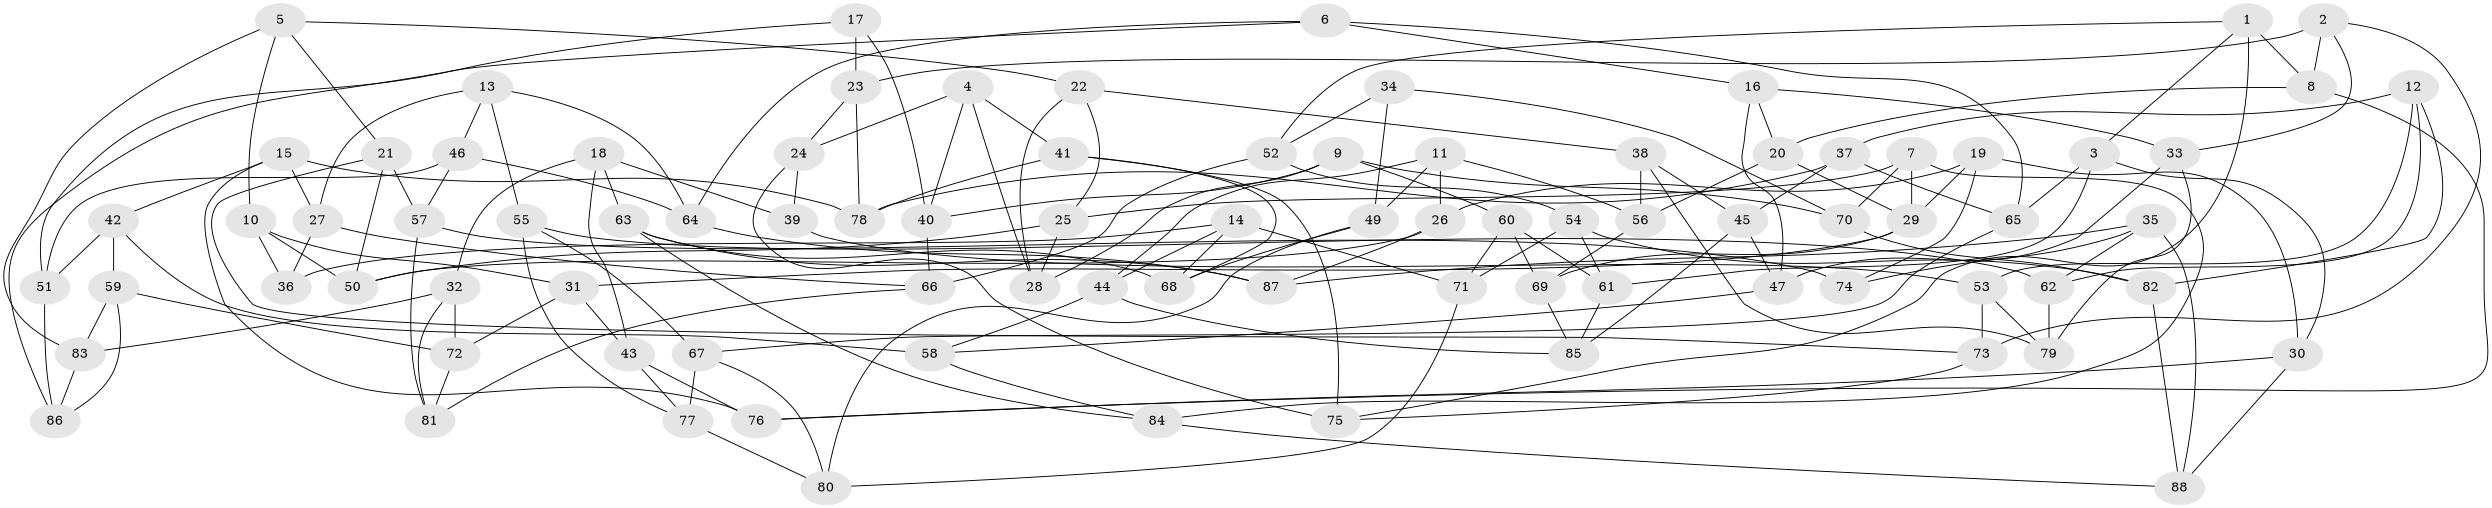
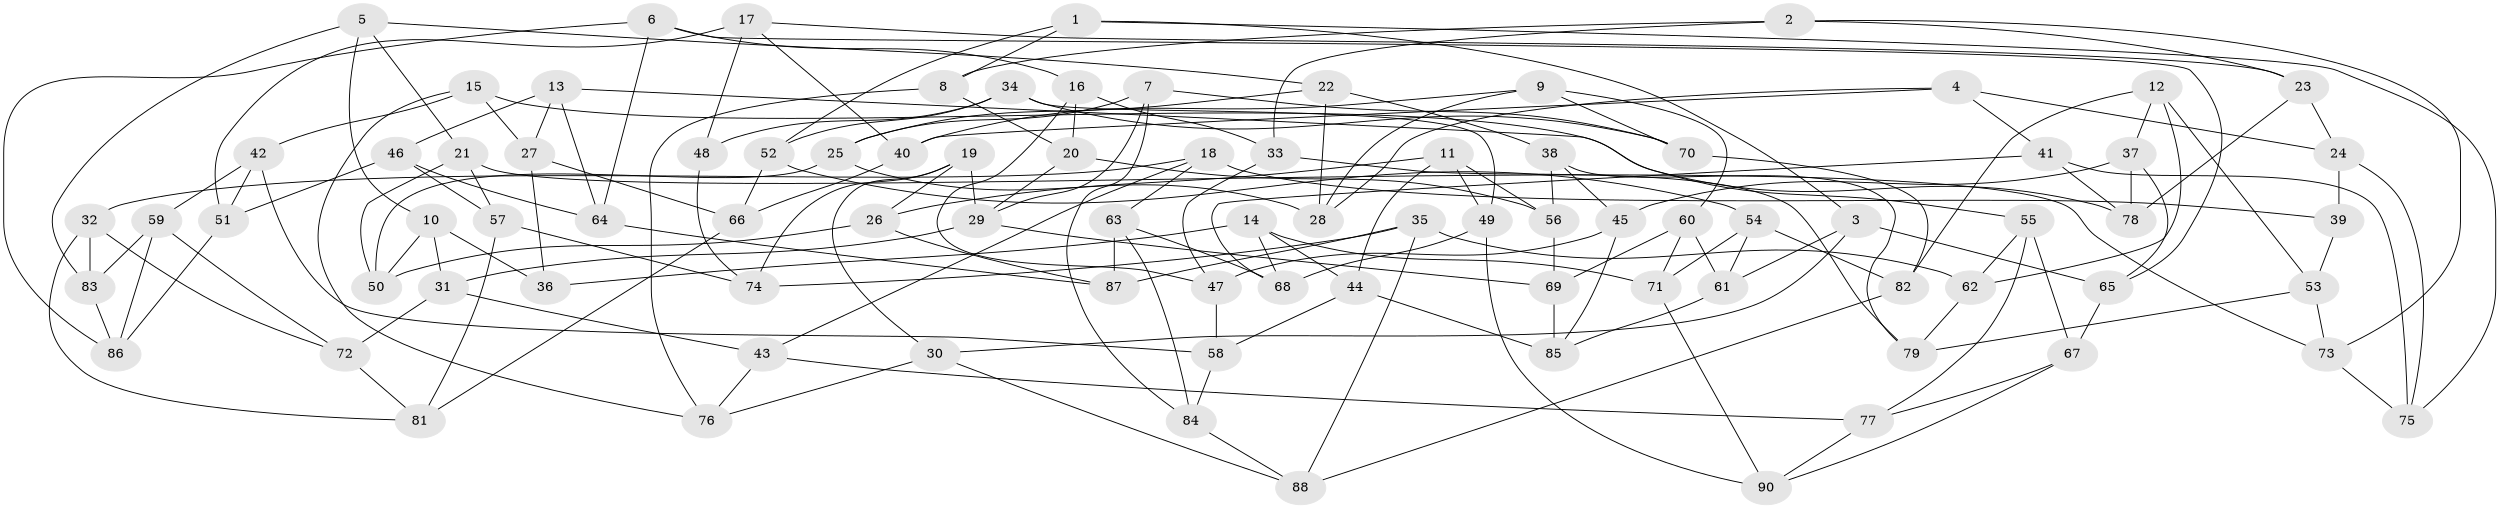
none -> (702, 154)
(826, 488) -> (1766, 488)
